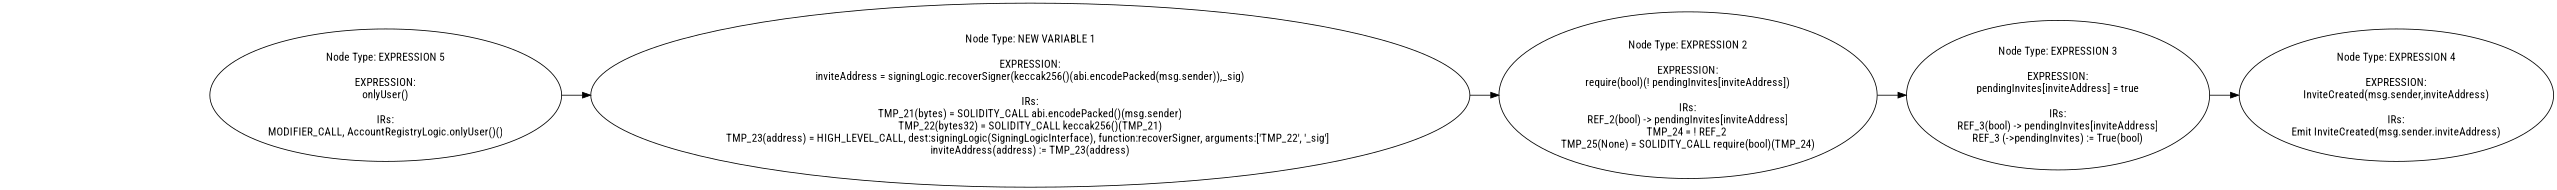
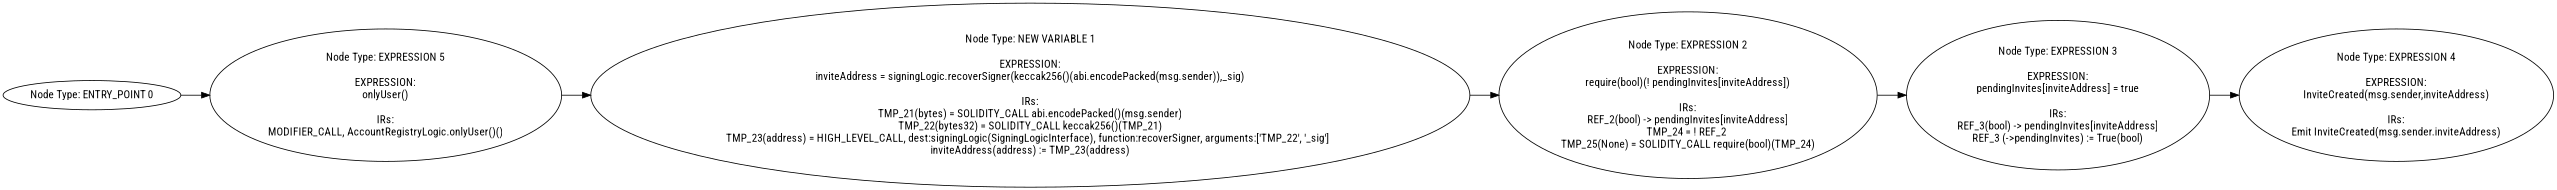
none -> (92, 95)
